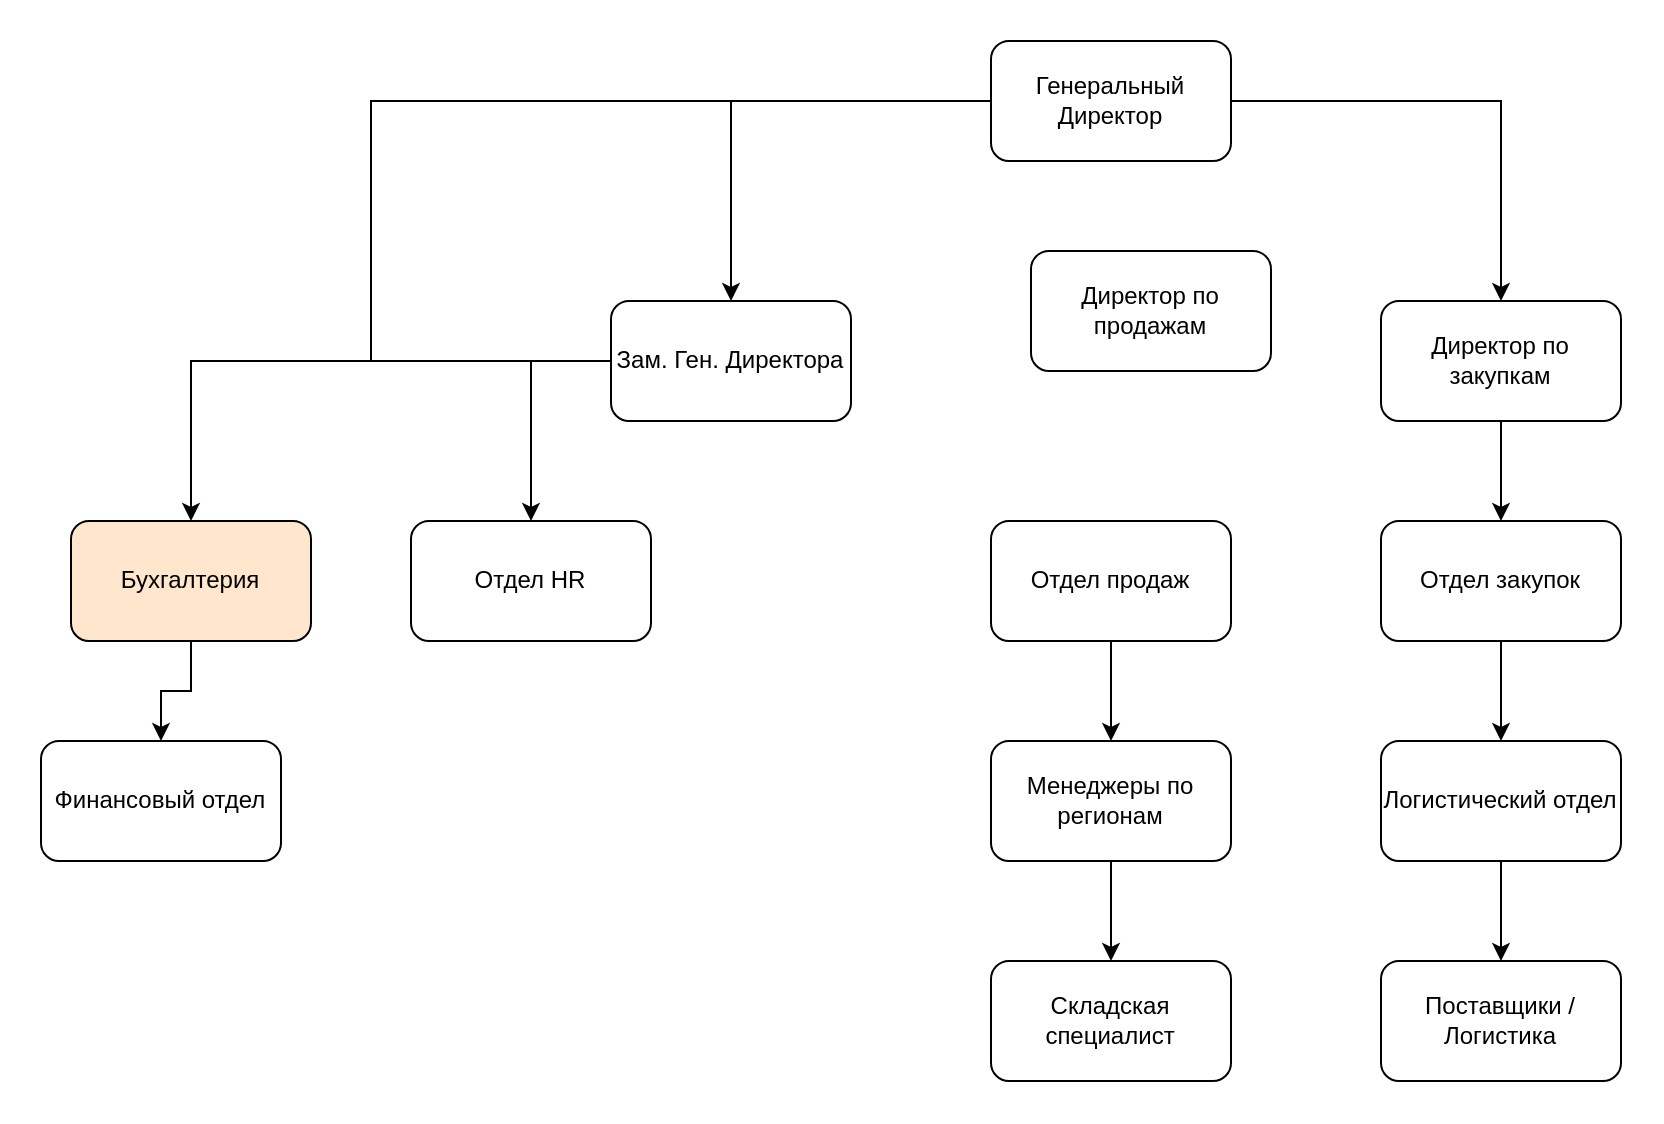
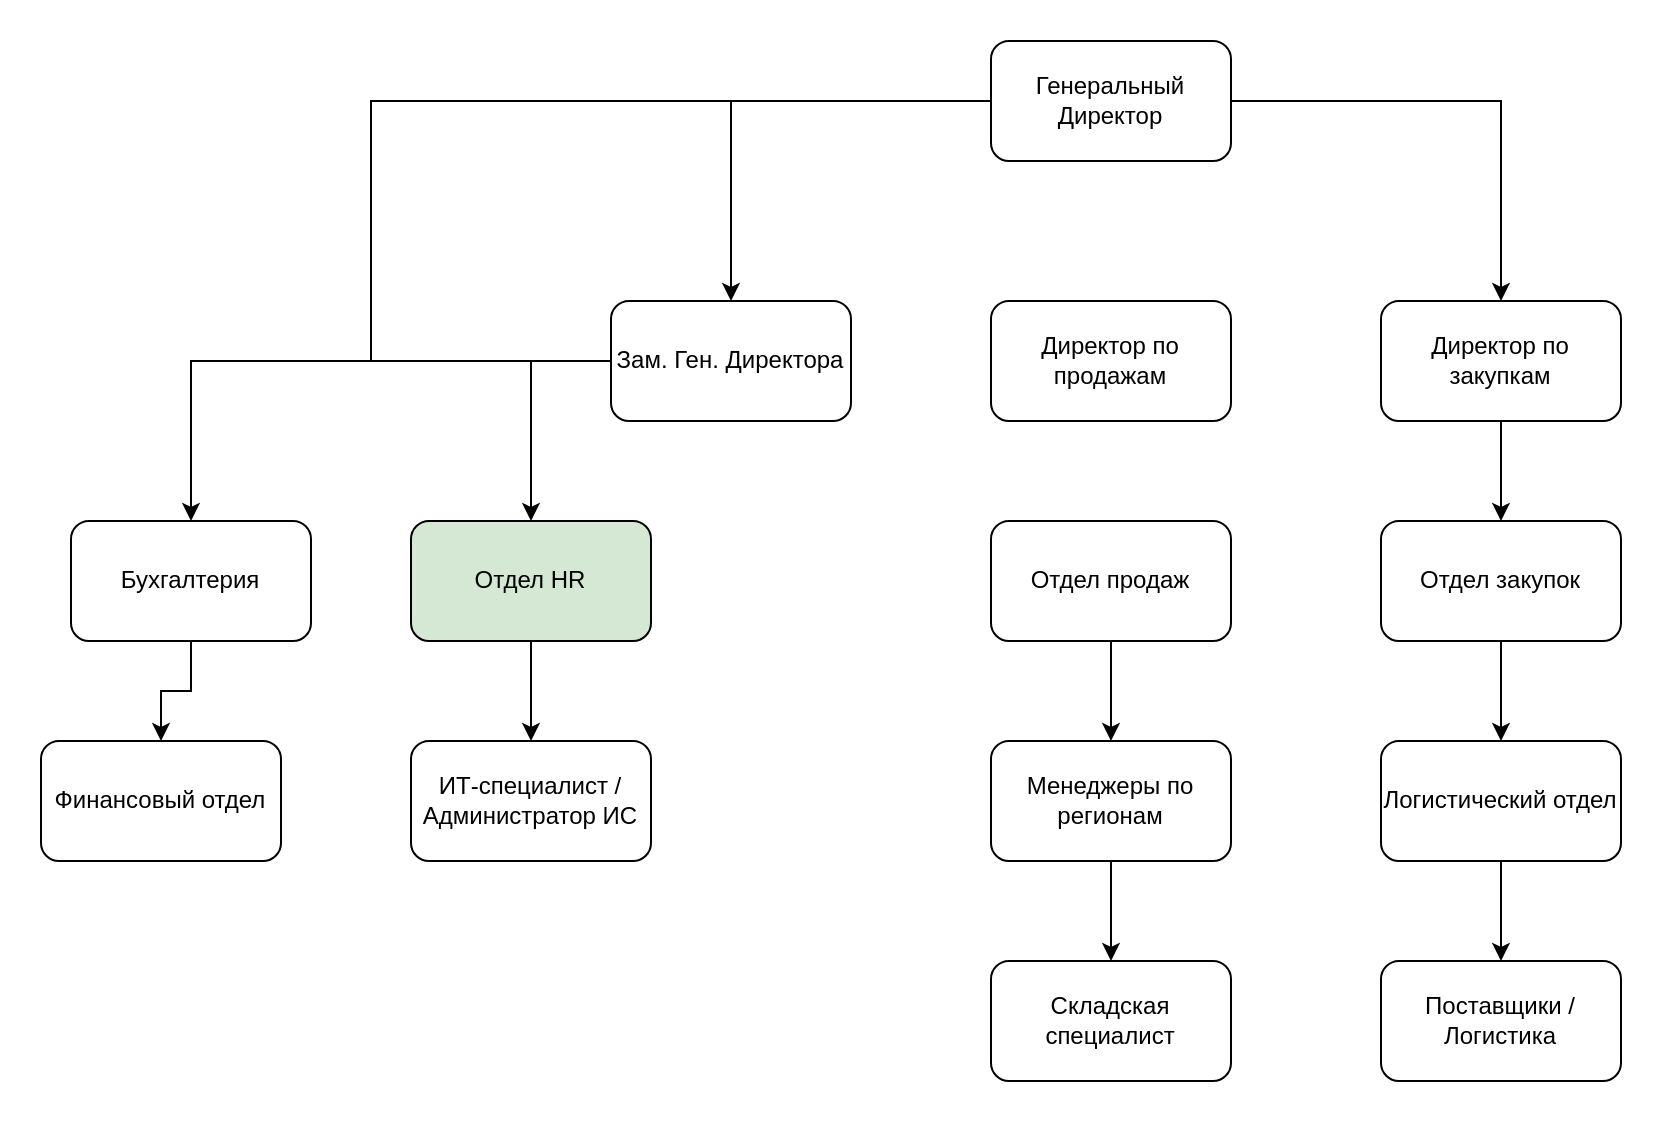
(1151, 311) -> (1111, 361)
(191, 581) -> (191, 581)
(531, 581) -> (531, 581)
none -> (531, 684)
none -> (531, 801)
